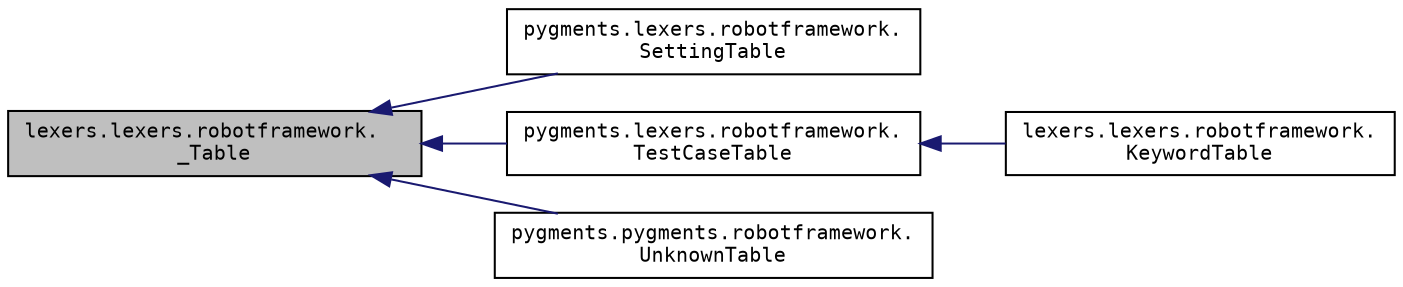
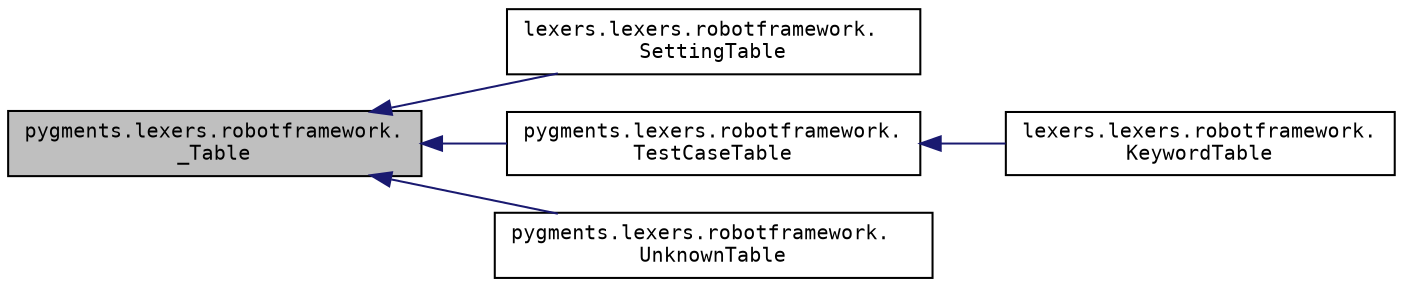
(714, 42) -> (714, 42)
(215, 144) -> (215, 144)
(714, 245) -> (714, 245)
